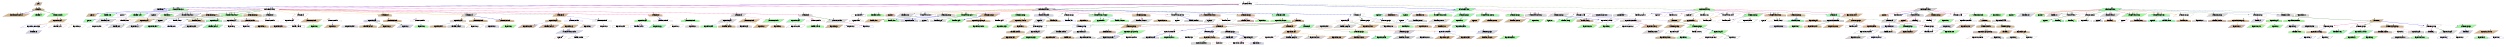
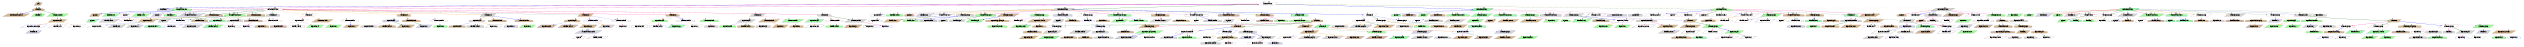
(1704, 15) -> (1721, 15)
none -> (315, 26)
